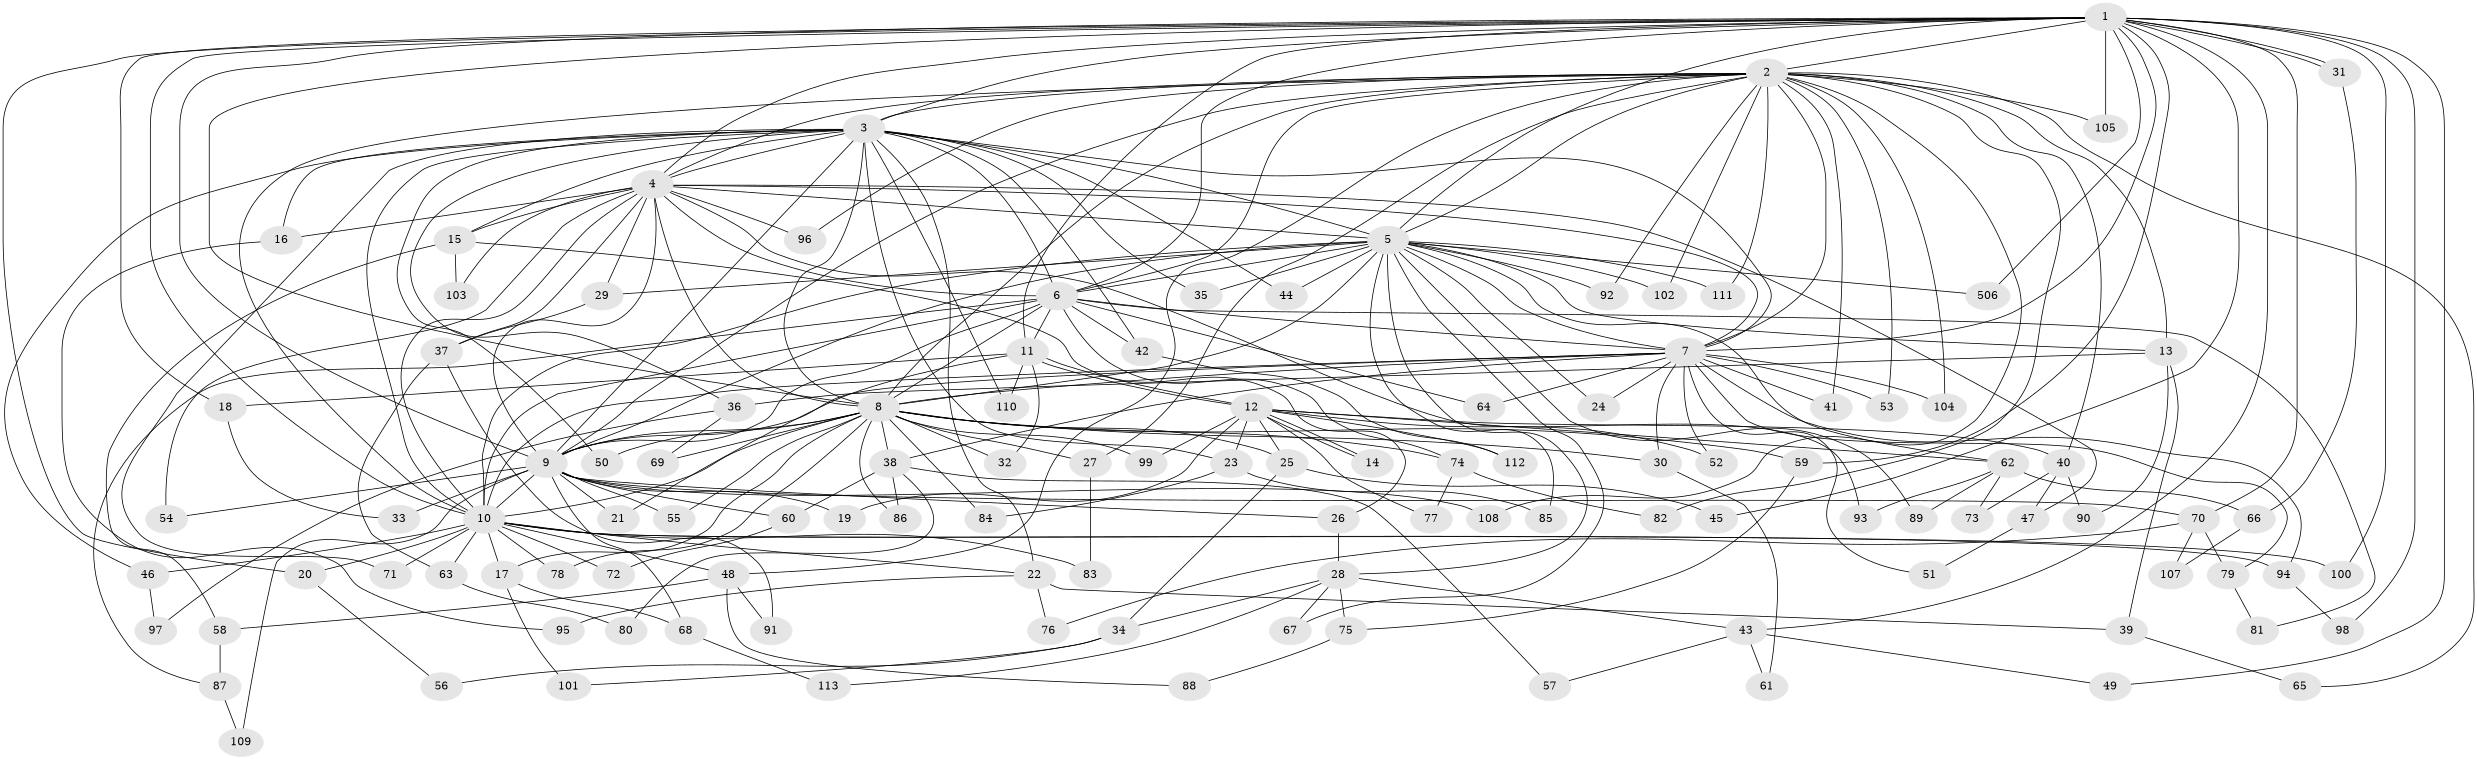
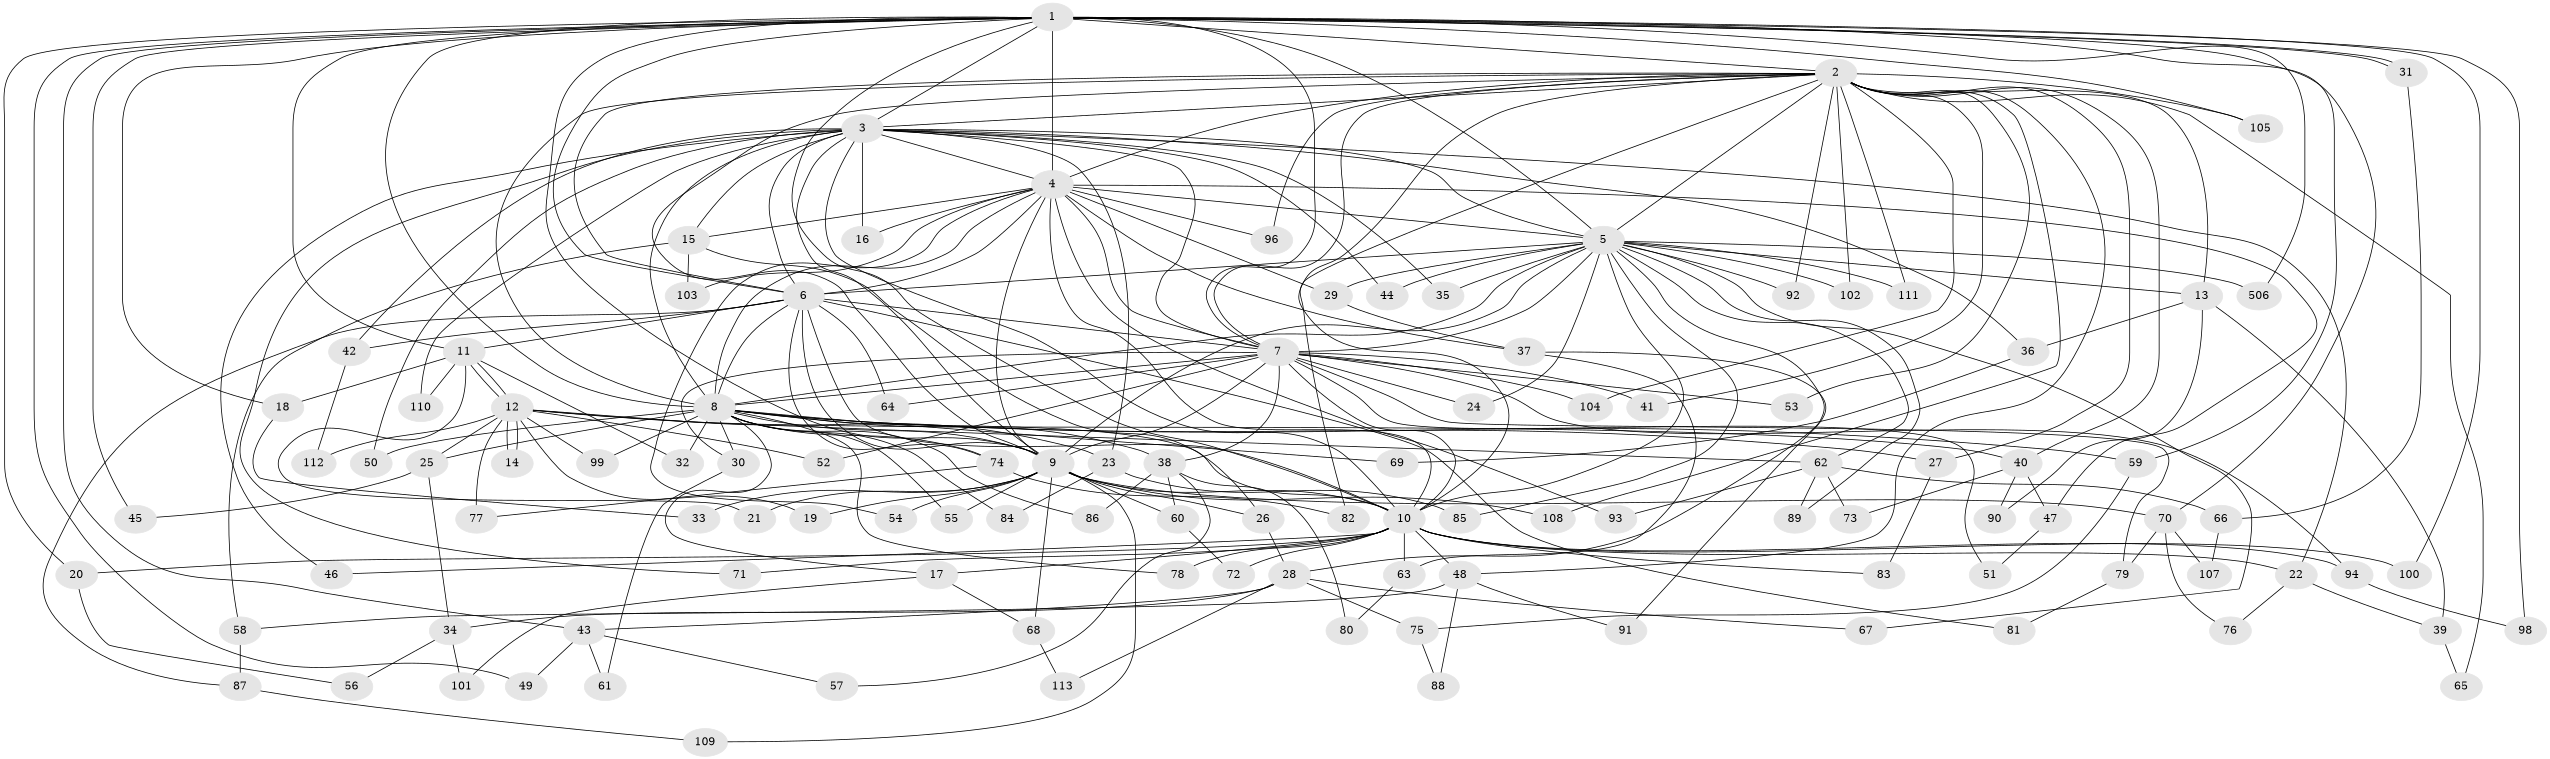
(156, 631) -> none
(563, 631) -> none
